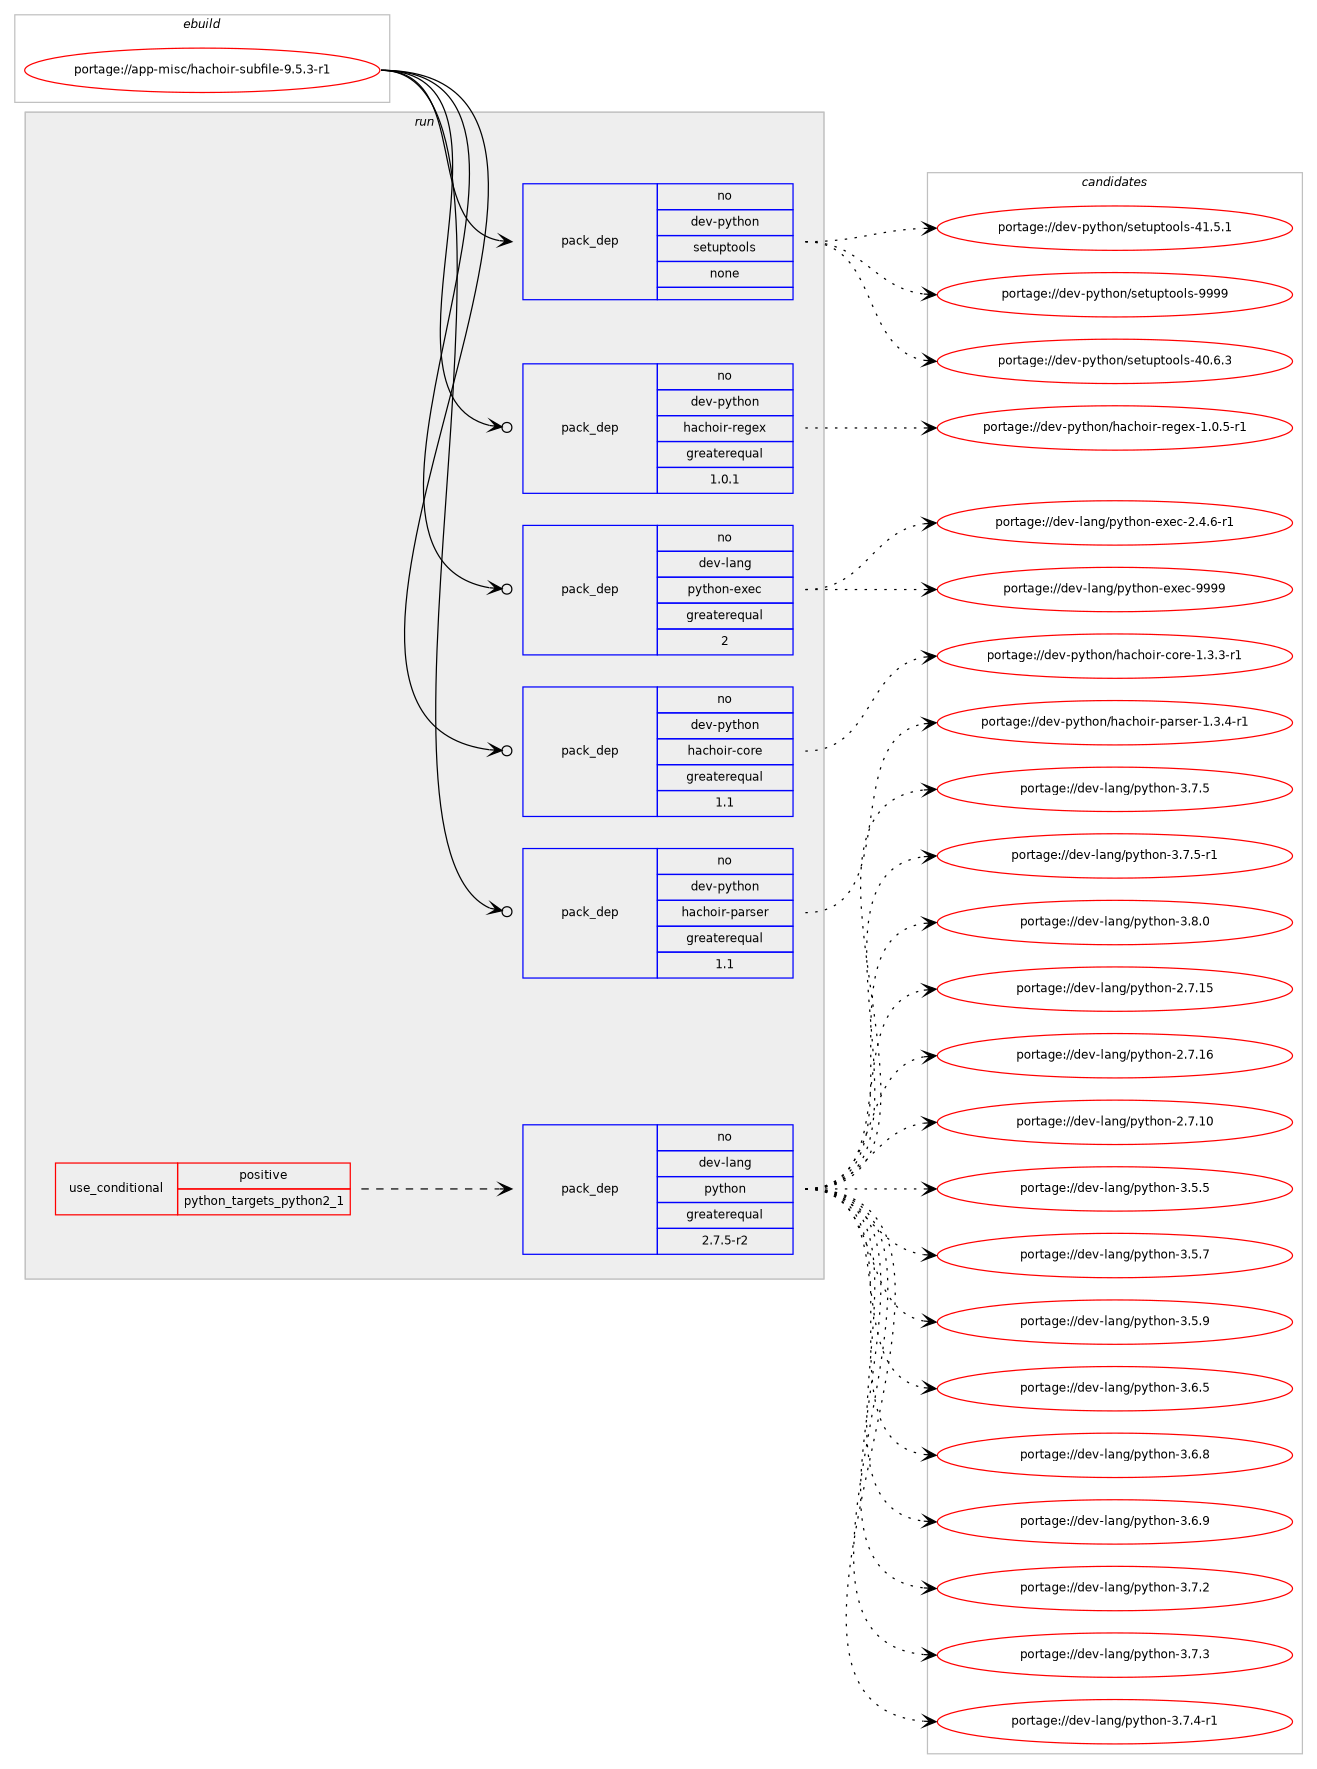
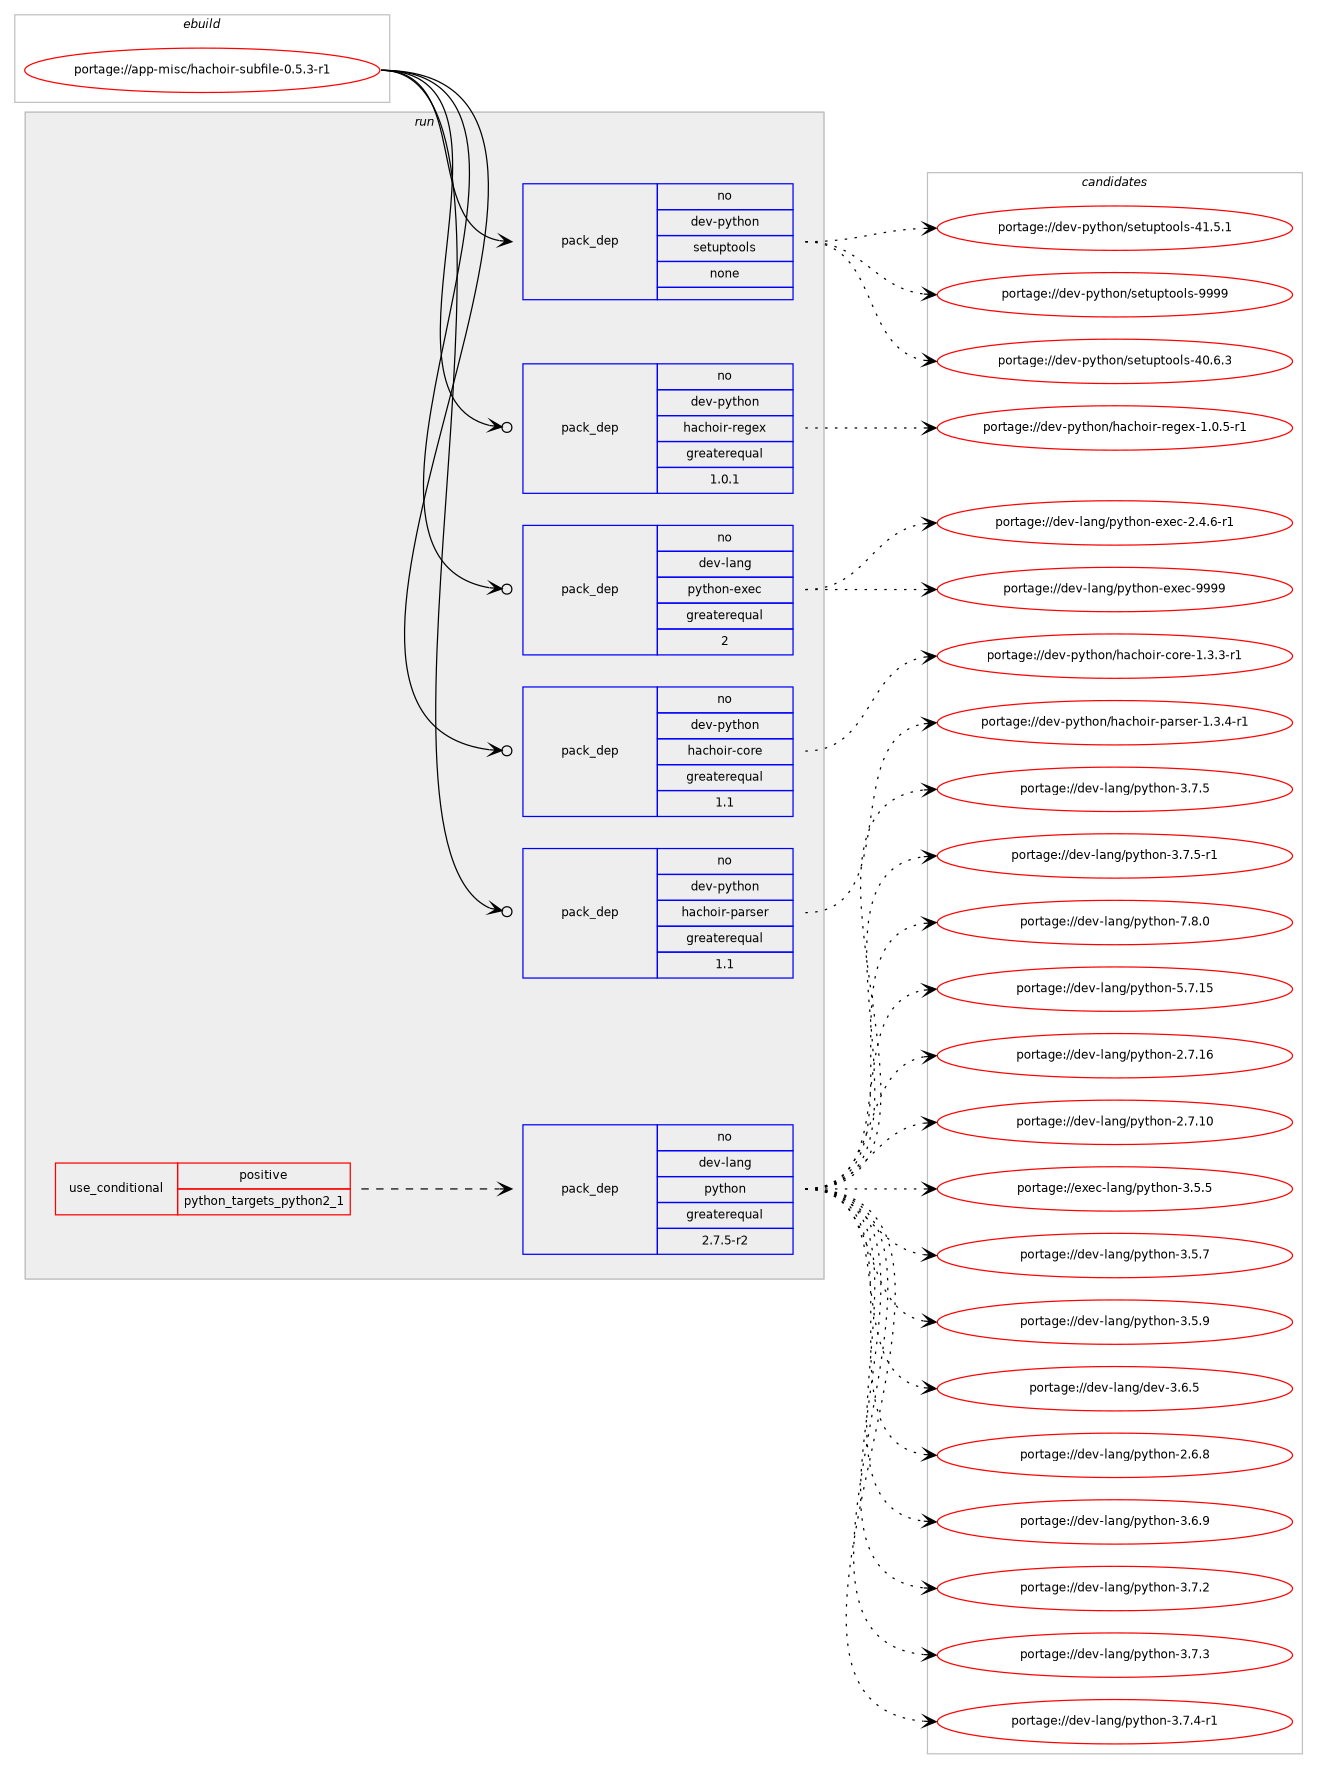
(202, 70) -> (202, 70)
(1115, 923) -> (1115, 923)
(1115, 989) -> (1115, 989)
(1115, 1189) -> (1115, 1189)
(1115, 1389) -> (1115, 1389)
(1115, 1455) -> (1115, 1455)
